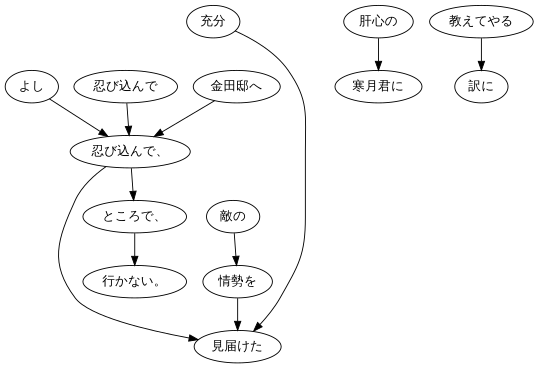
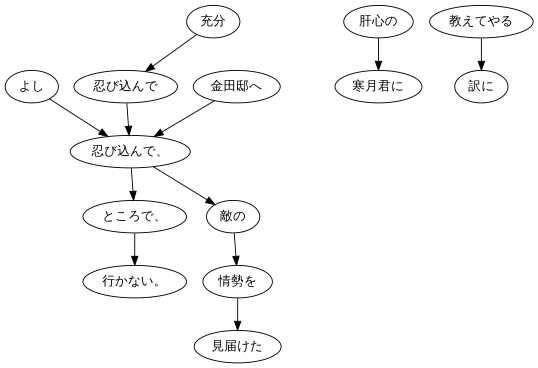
(305, 168) -> (175, 50)
(67, 286) -> (180, 183)
